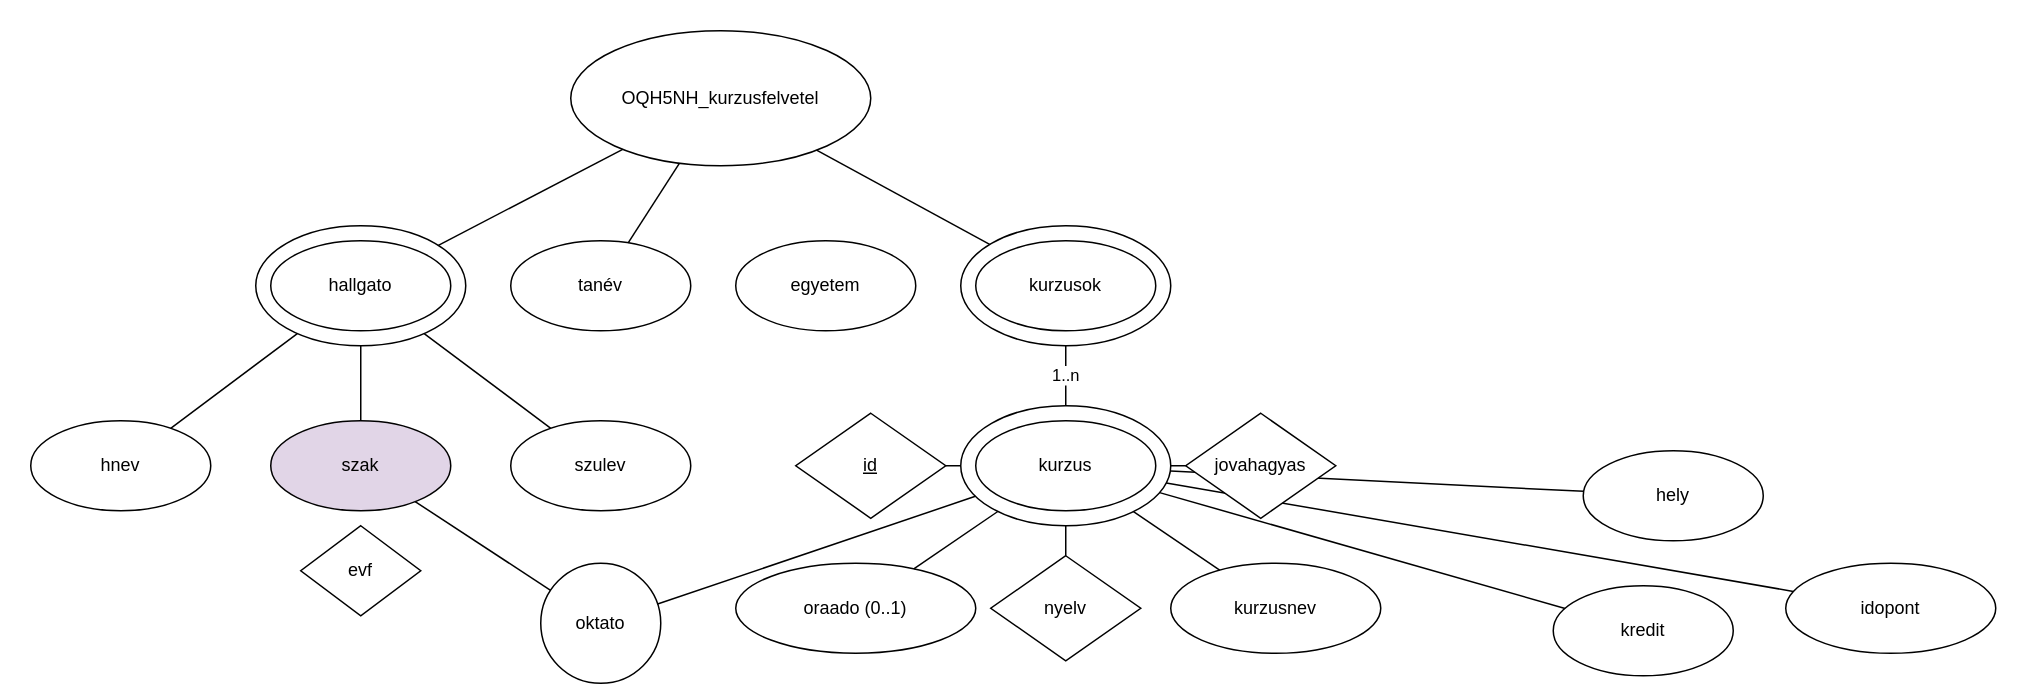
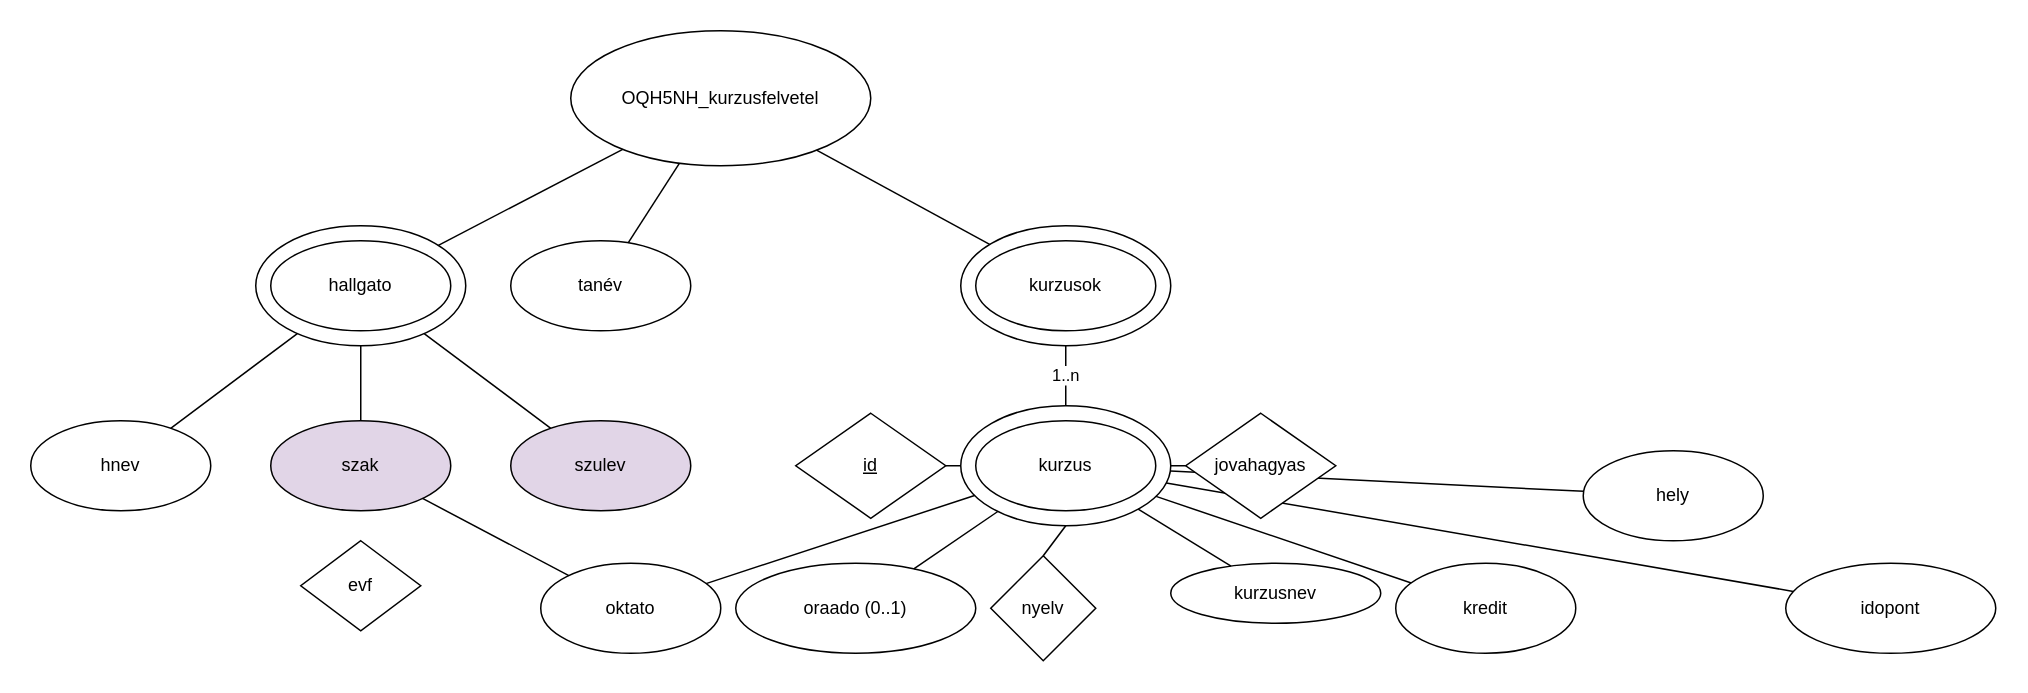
(826, 286) -> none
(601, 466) -> (601, 466)
(361, 571) -> (361, 586)
(1066, 608) -> (1043, 608)
(1276, 608) -> (1276, 593)
(601, 623) -> (631, 608)
(1643, 631) -> (1486, 608)
